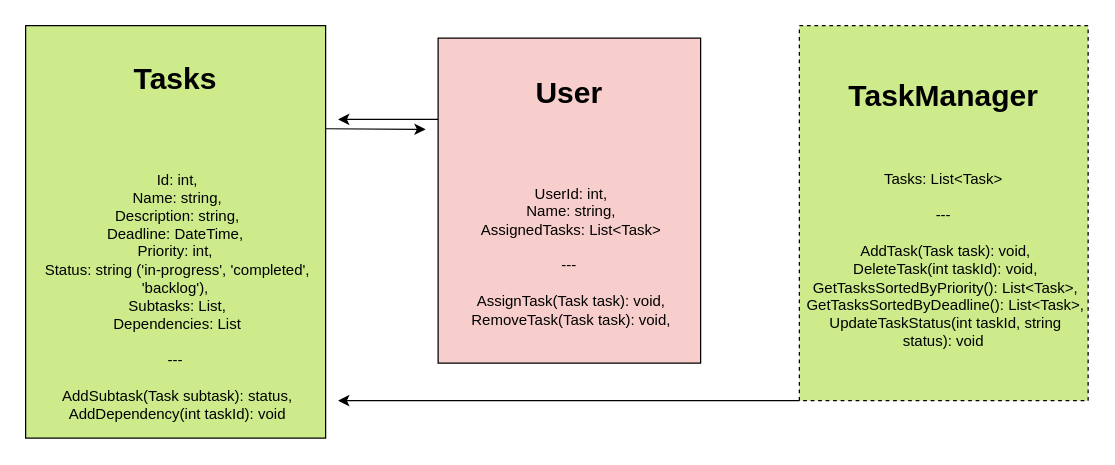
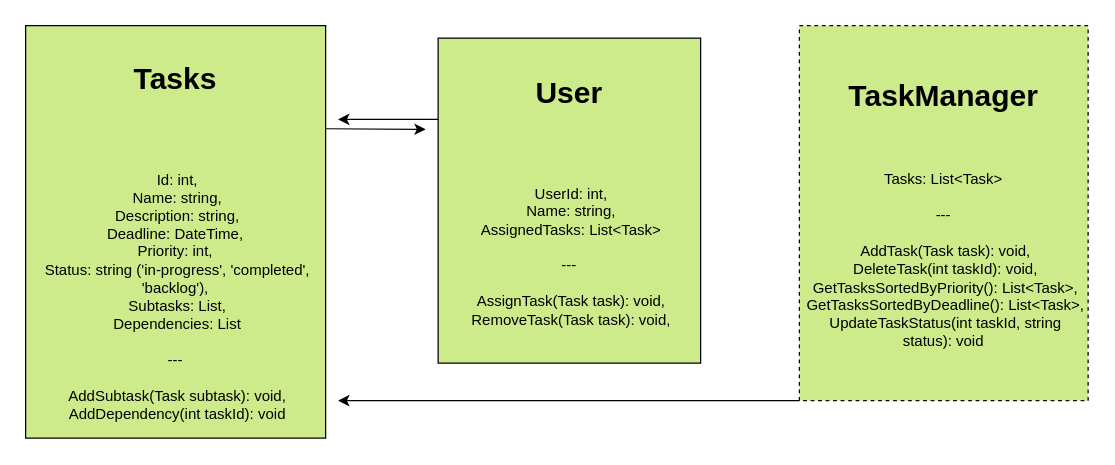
(569, 201) -> (569, 201)
(176, 232) -> (176, 232)
